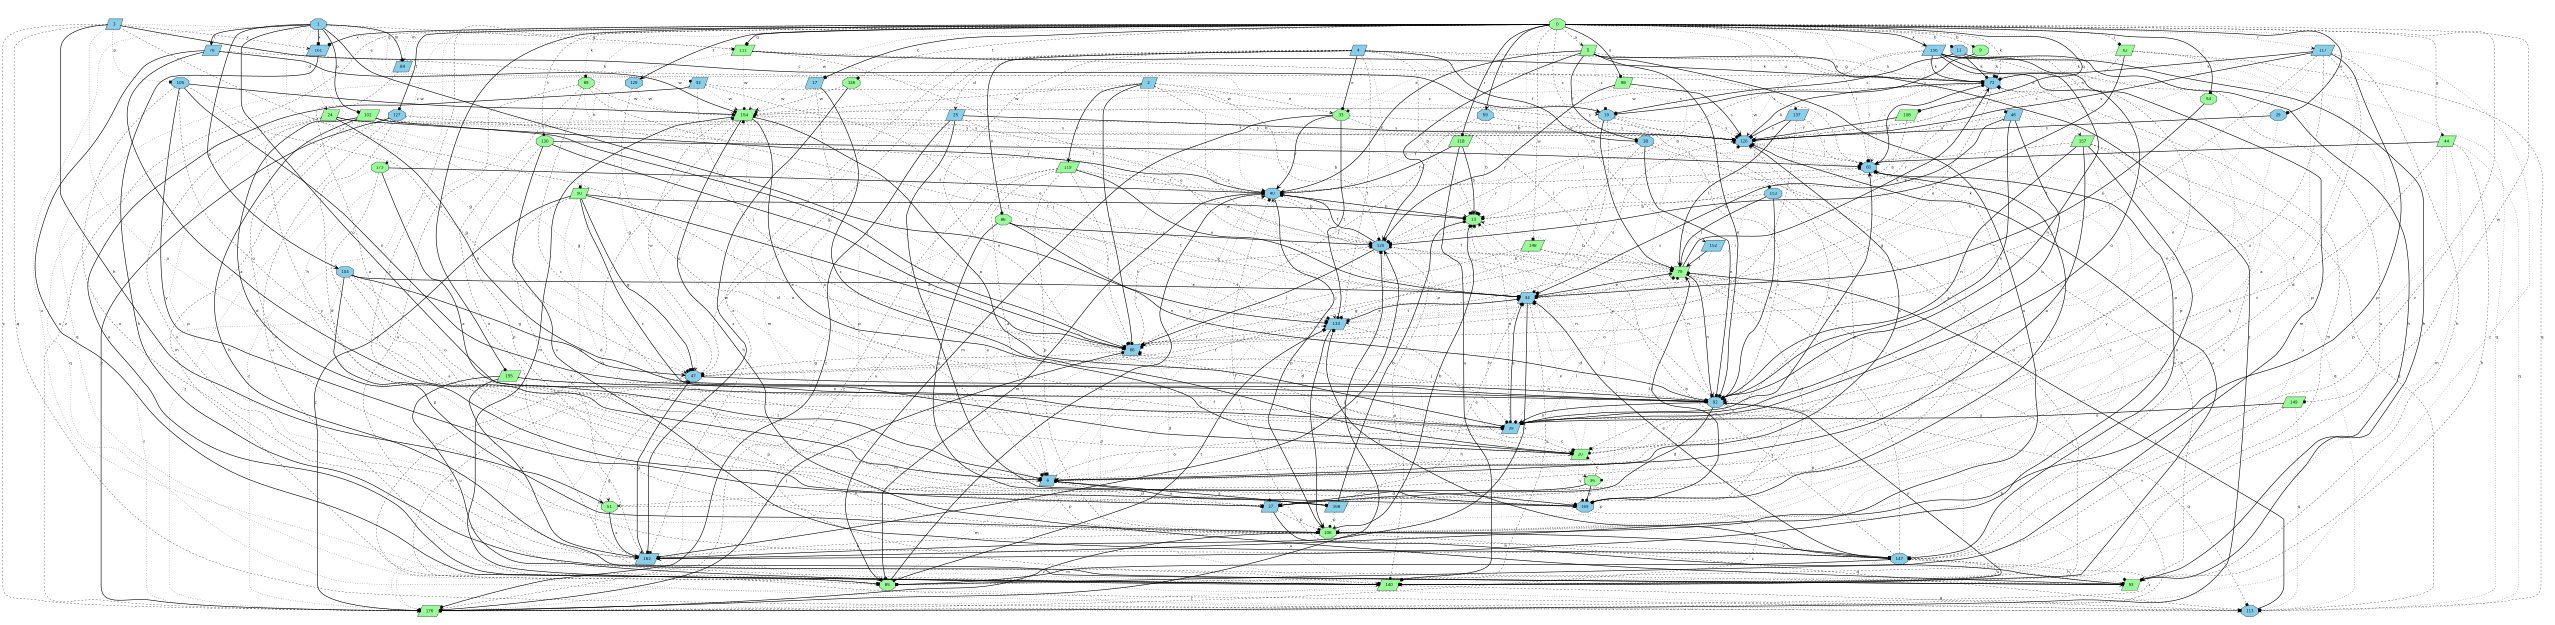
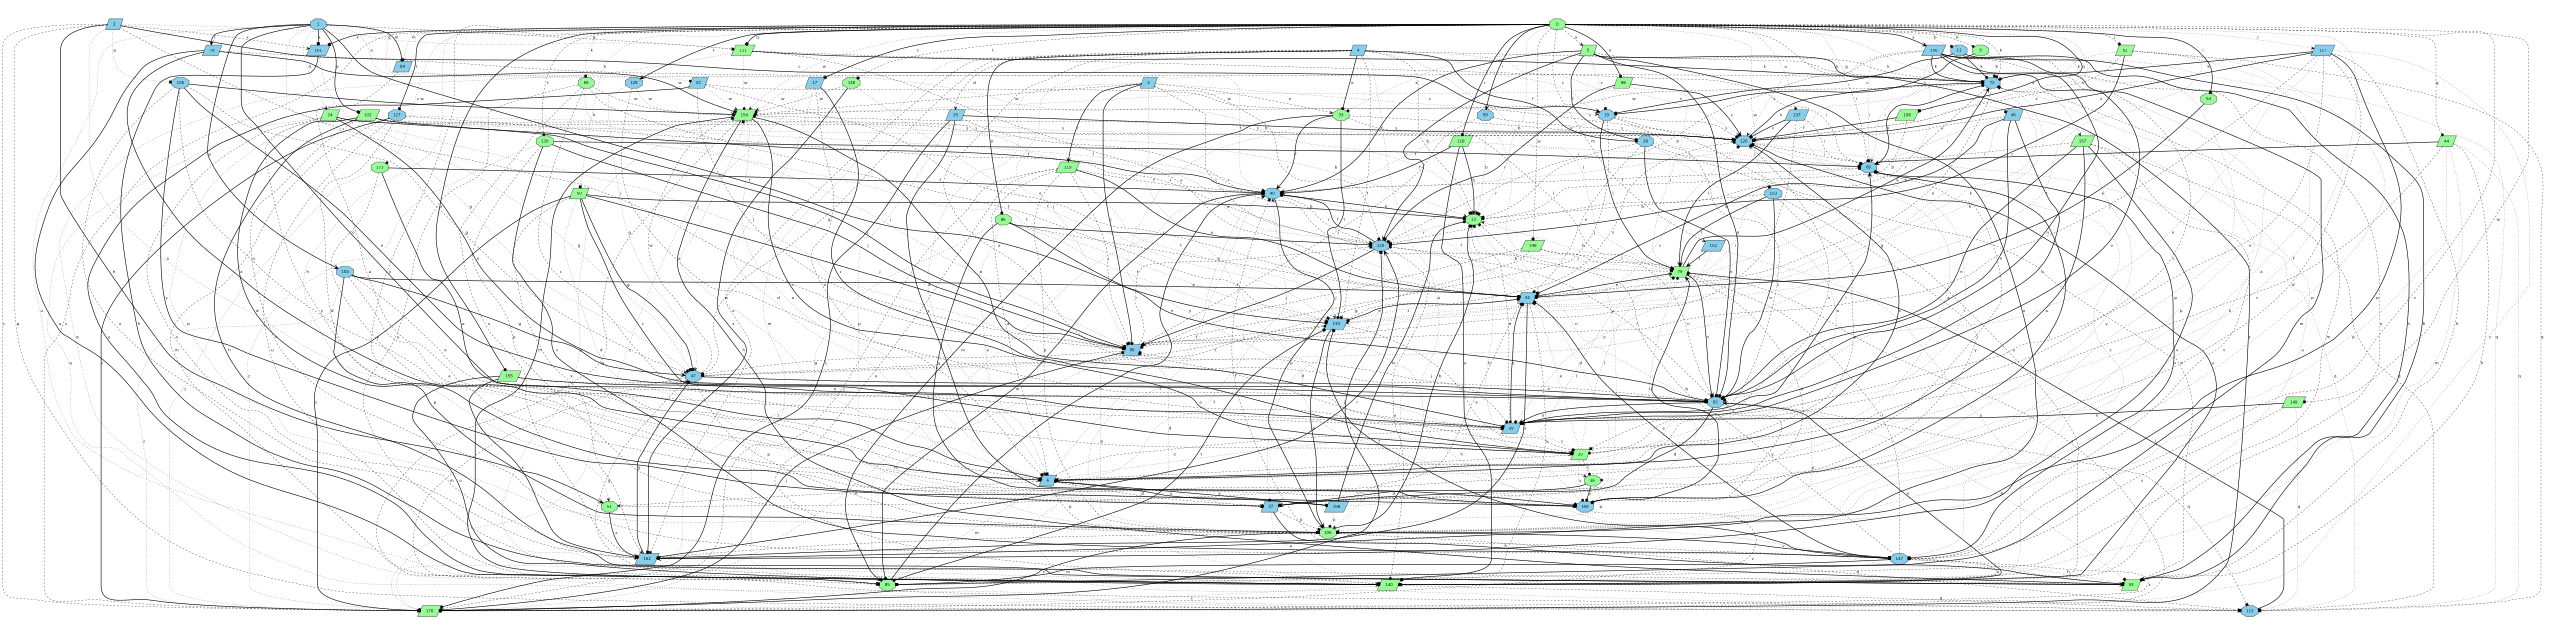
(926, 84) -> (926, 84)
(2278, 115) -> none
(1596, 467) -> (1586, 467)
